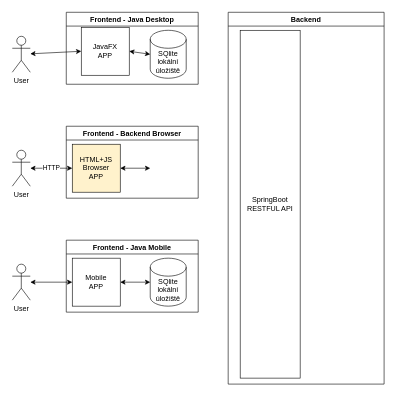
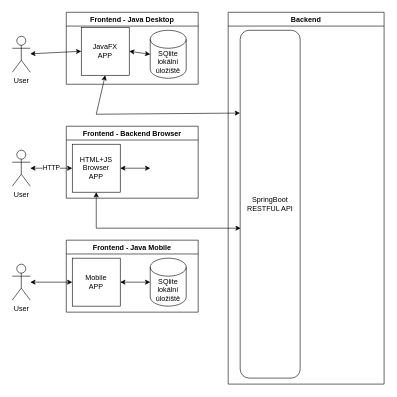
none -> (186, 114)
(96, 168) -> (96, 168)
(270, 204) -> (270, 204)
none -> (96, 227)
